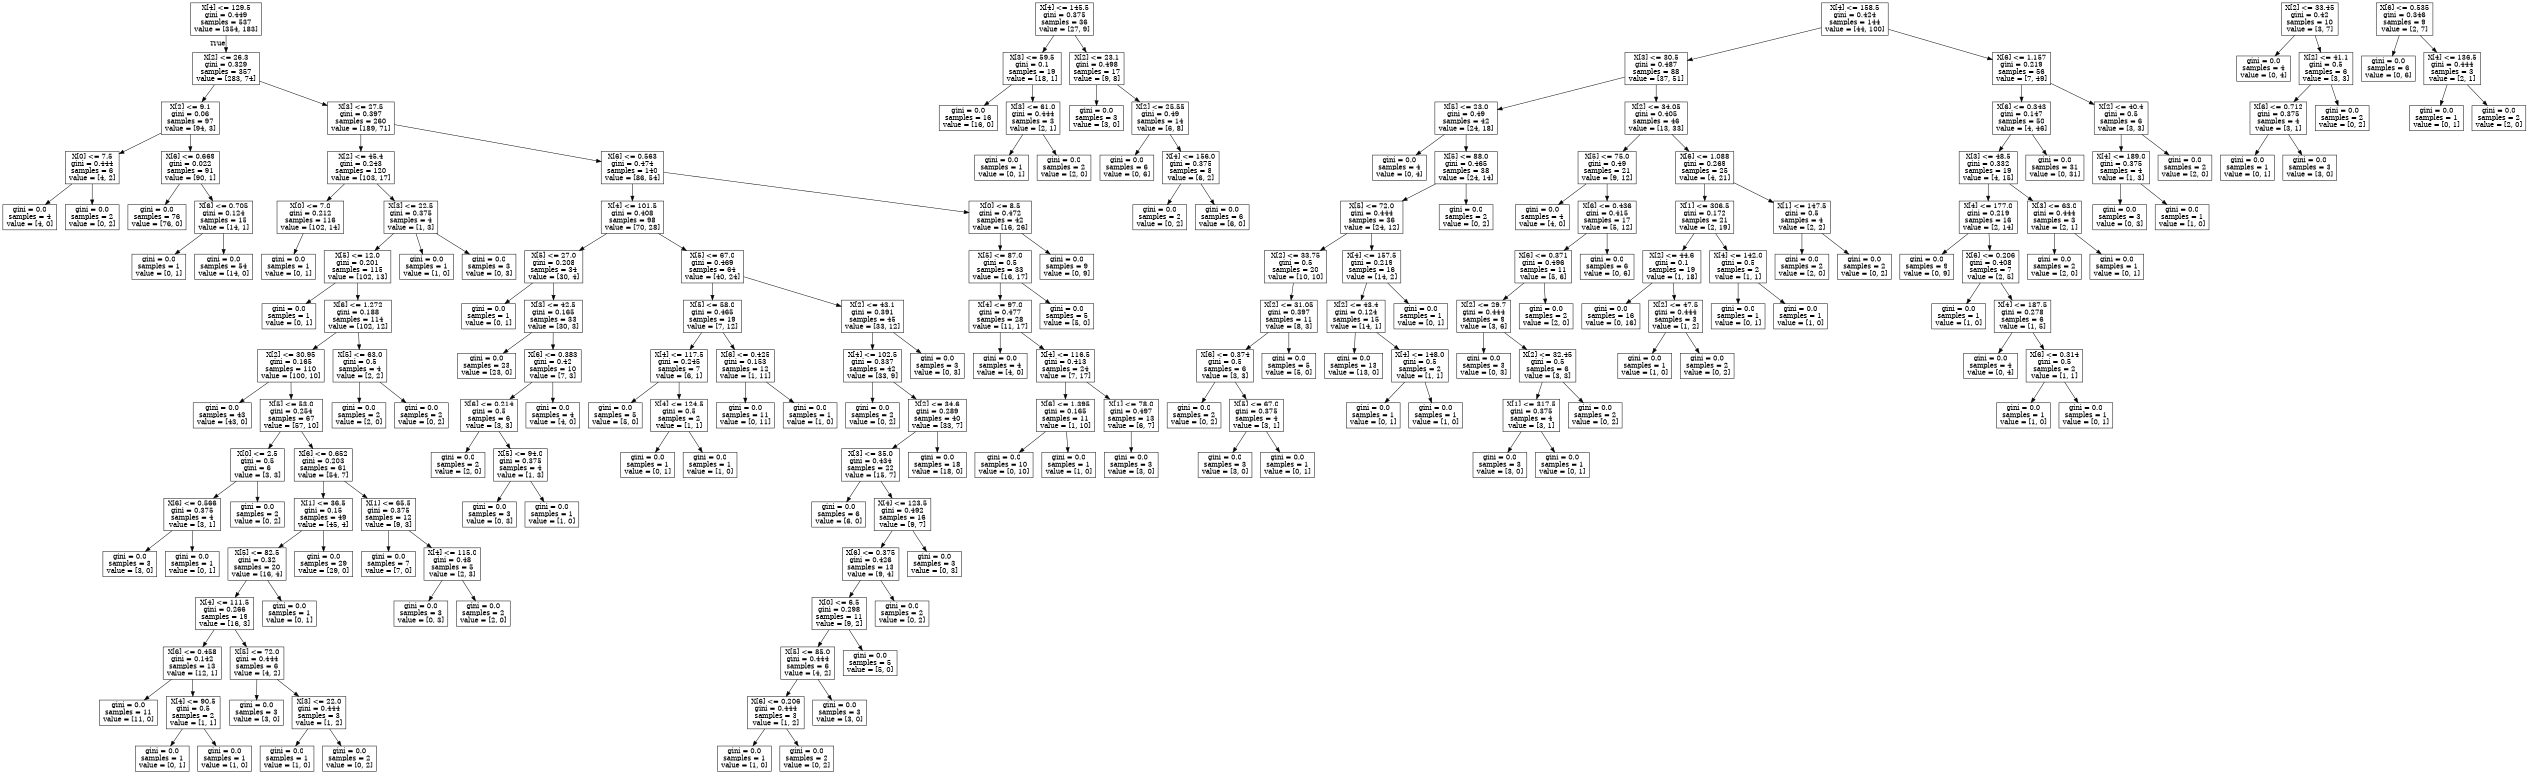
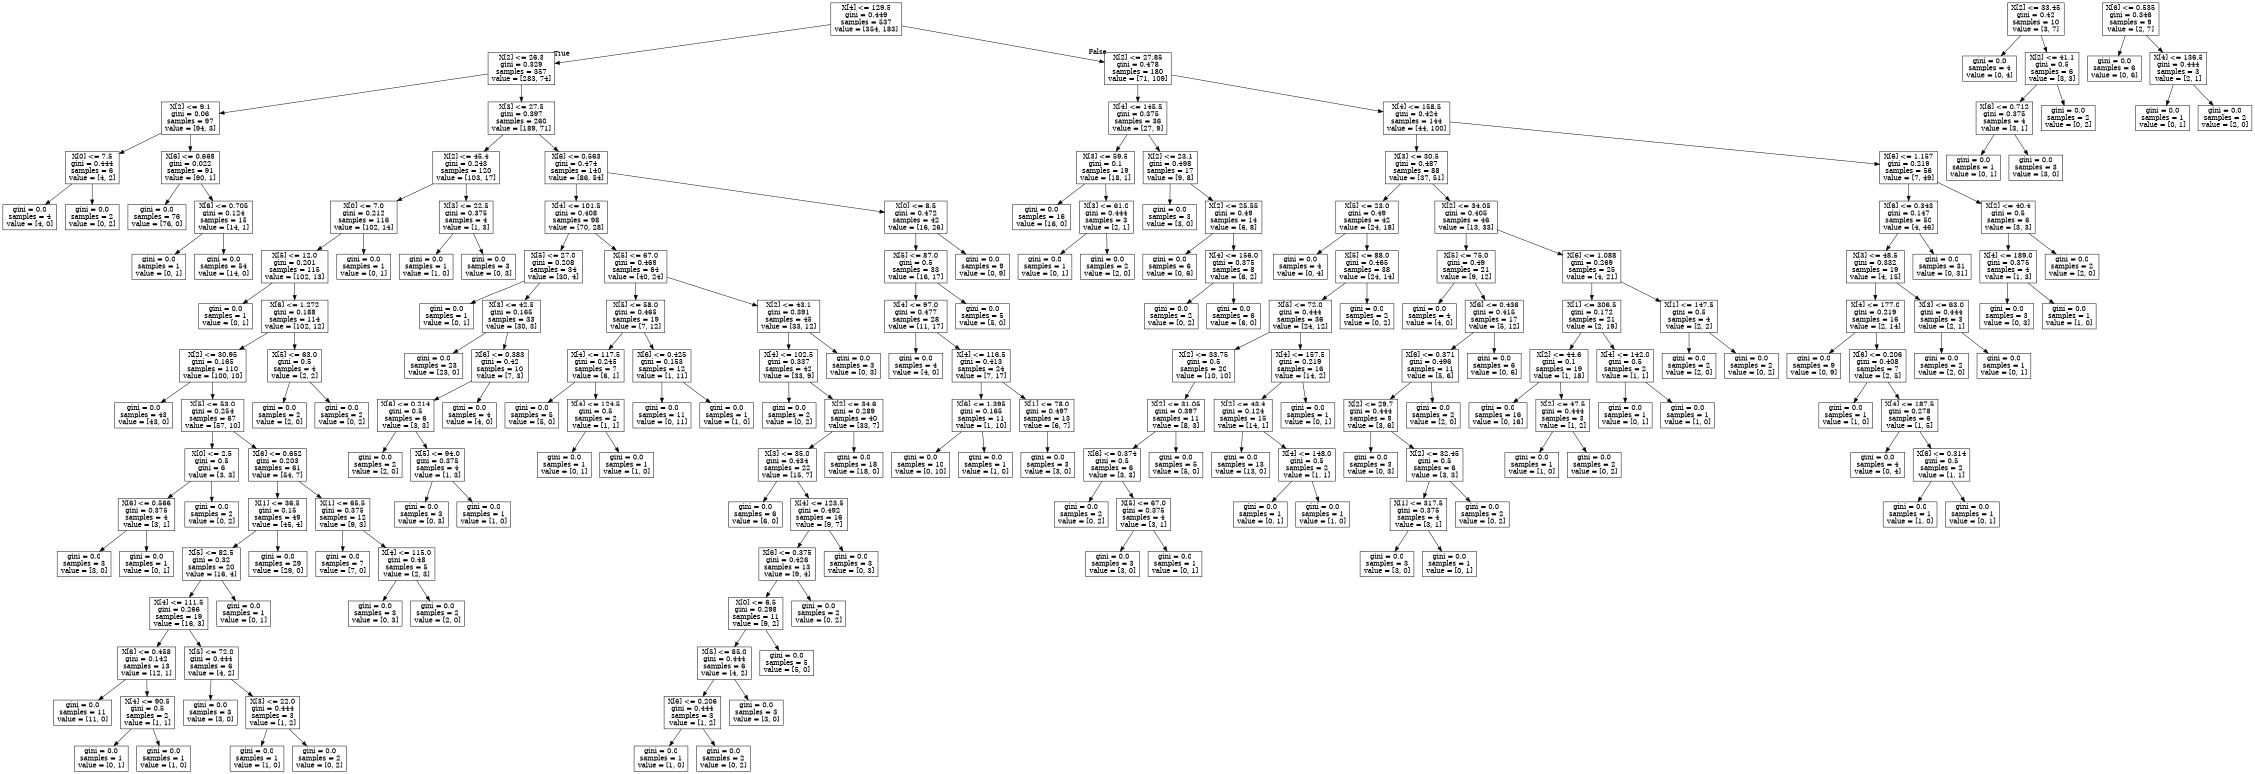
none -> (1138, 69)
(386, 240) -> (331, 241)
